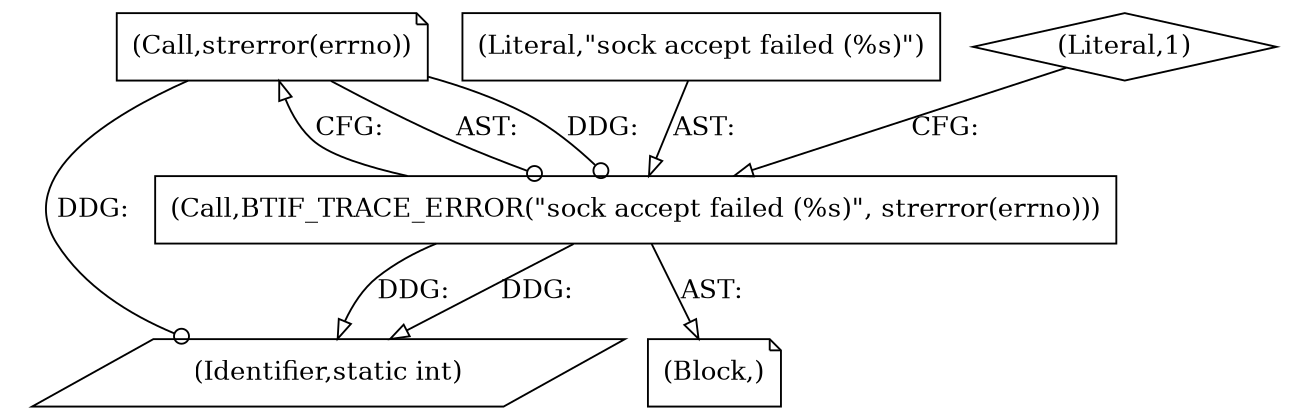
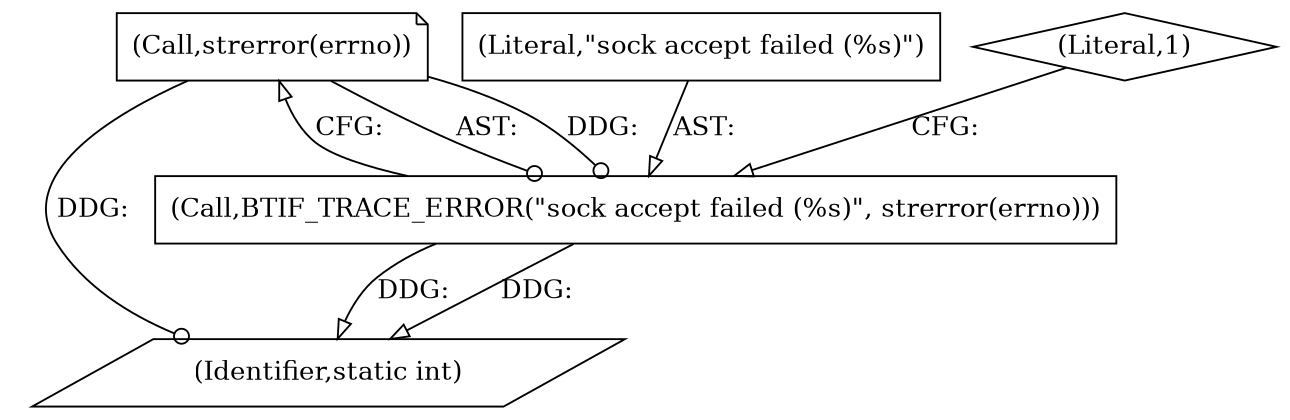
(714, 373) -> none
